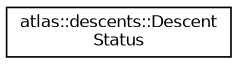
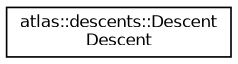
(119, 32) -> (119, 32)
